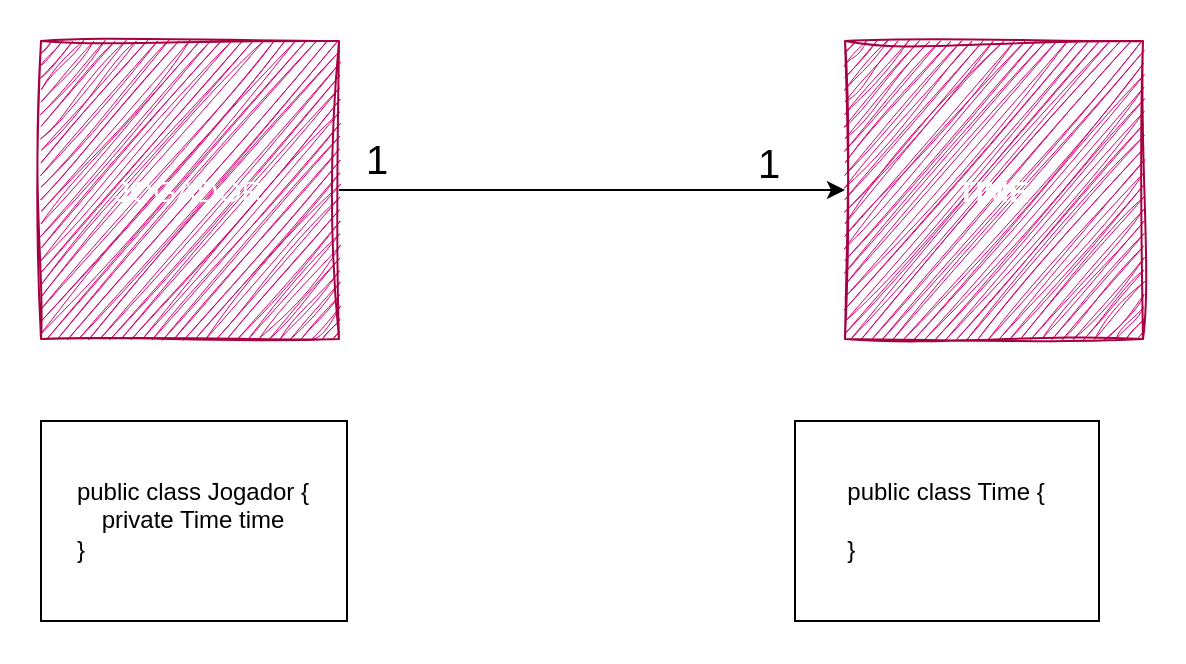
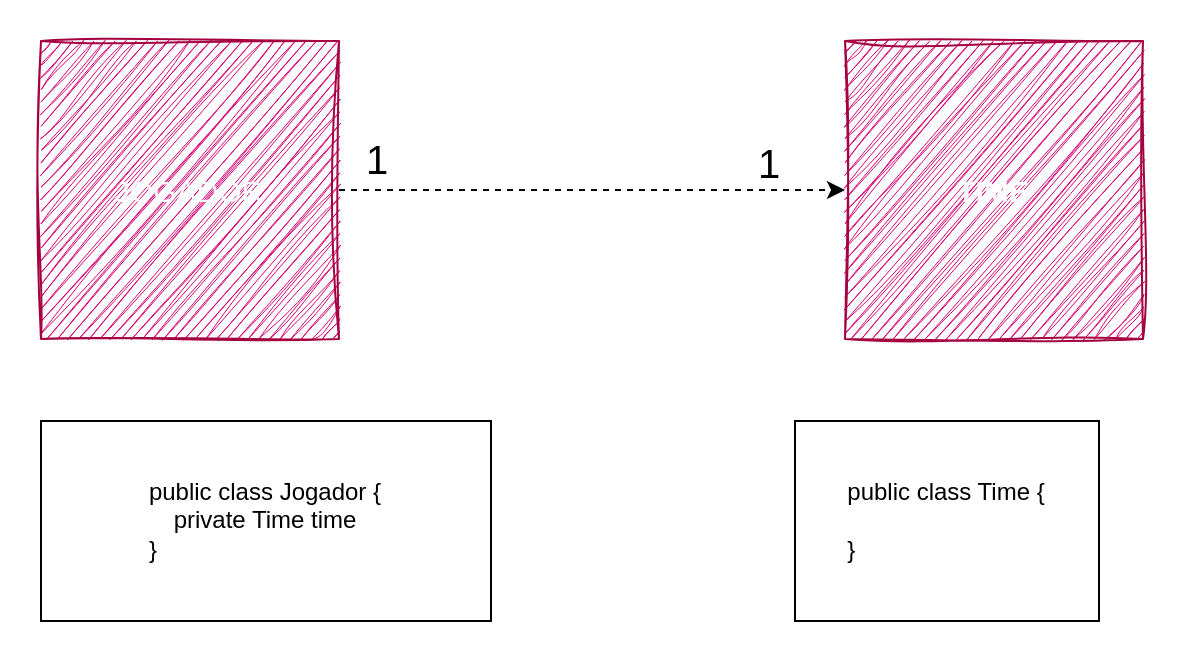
(587, 190) -> (587, 190)
(194, 521) -> (266, 521)
